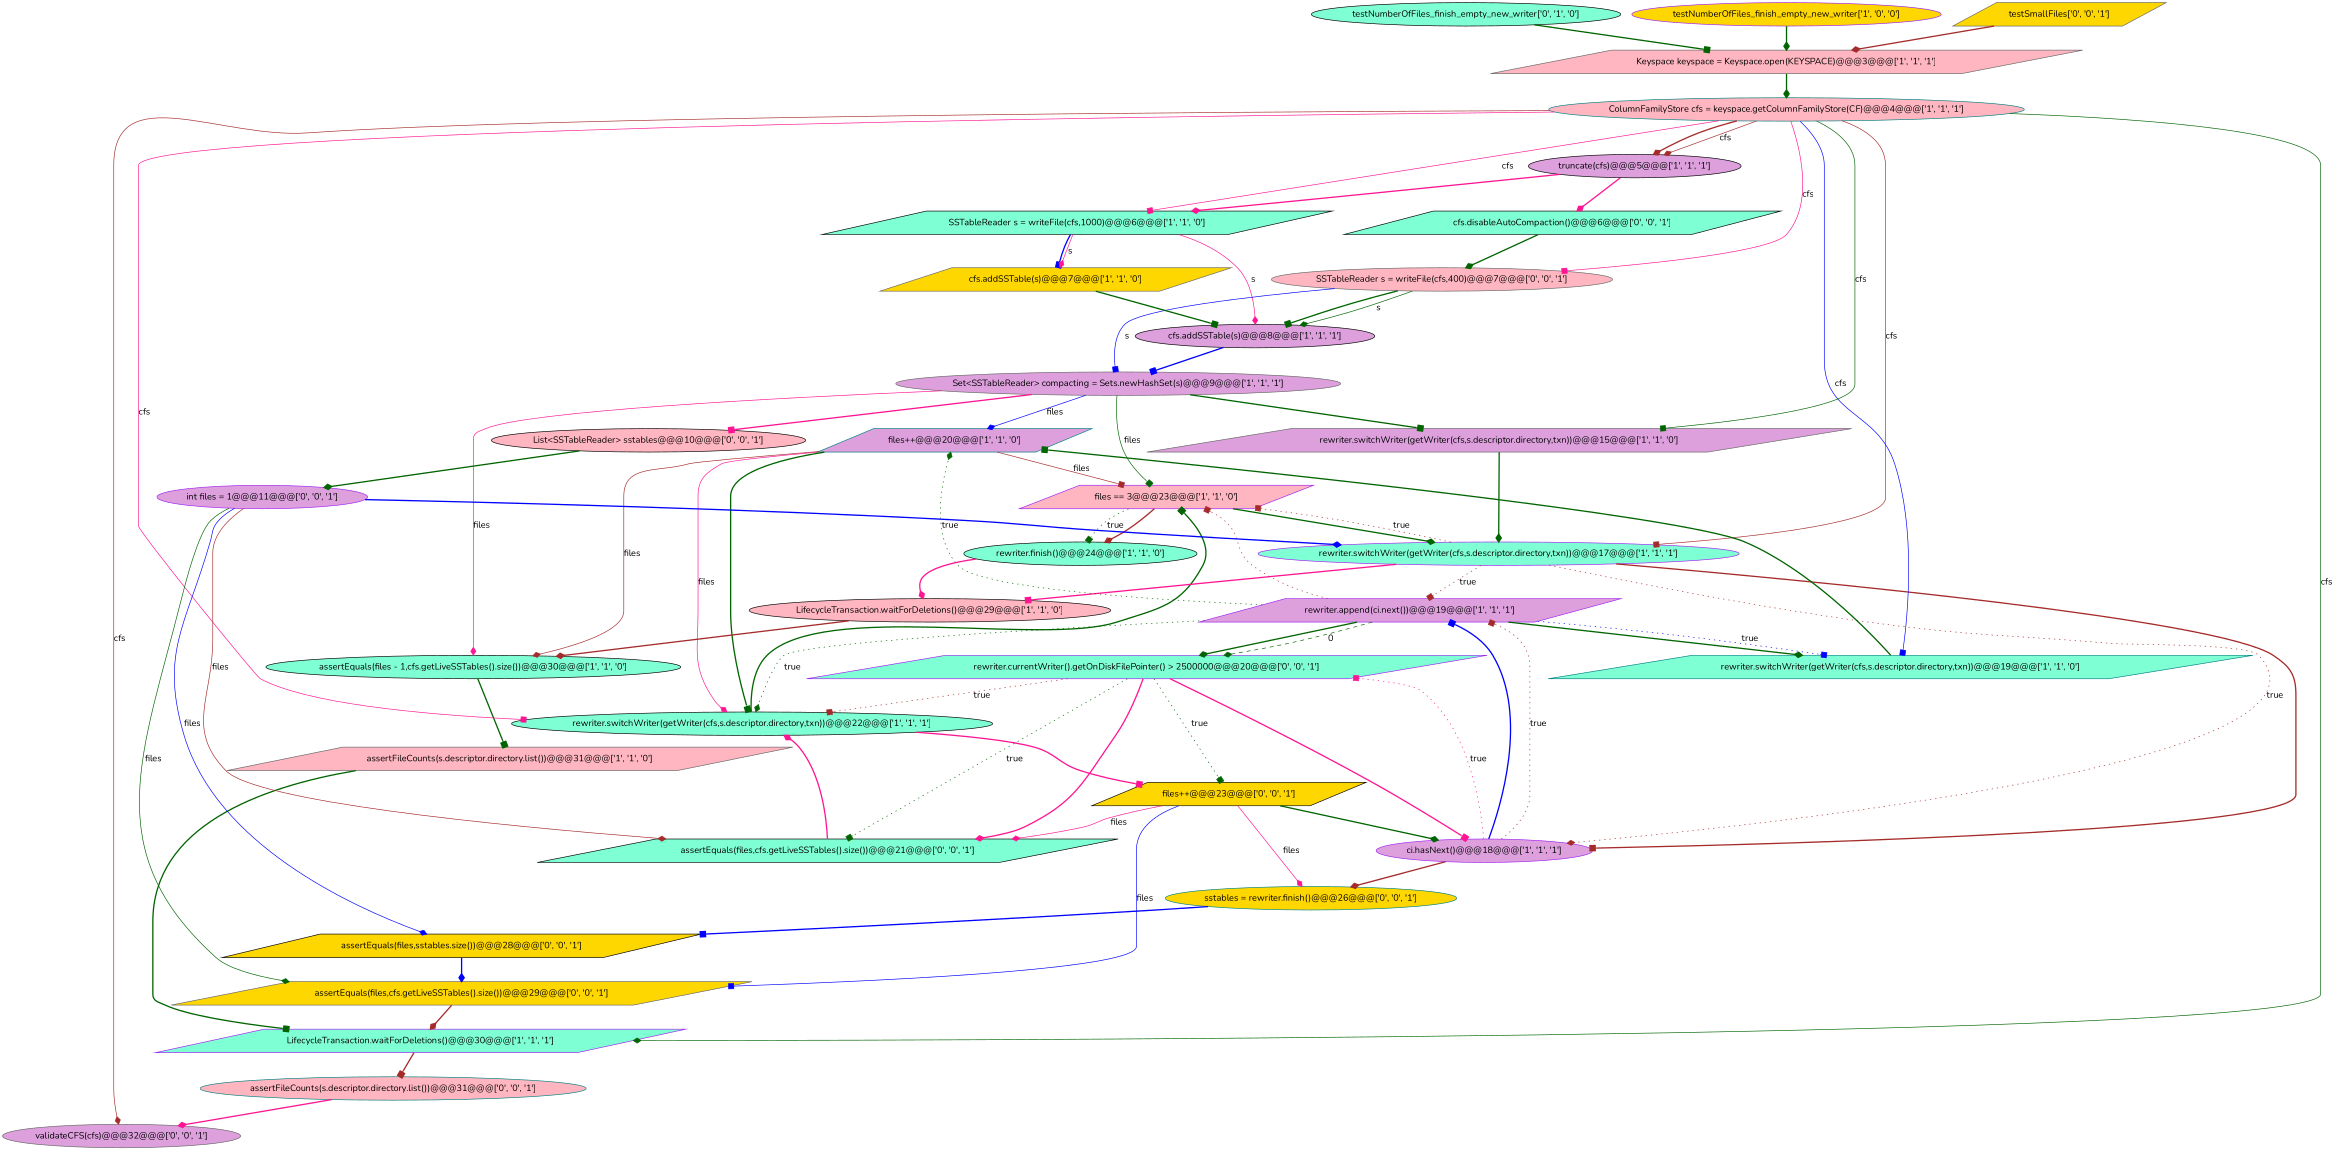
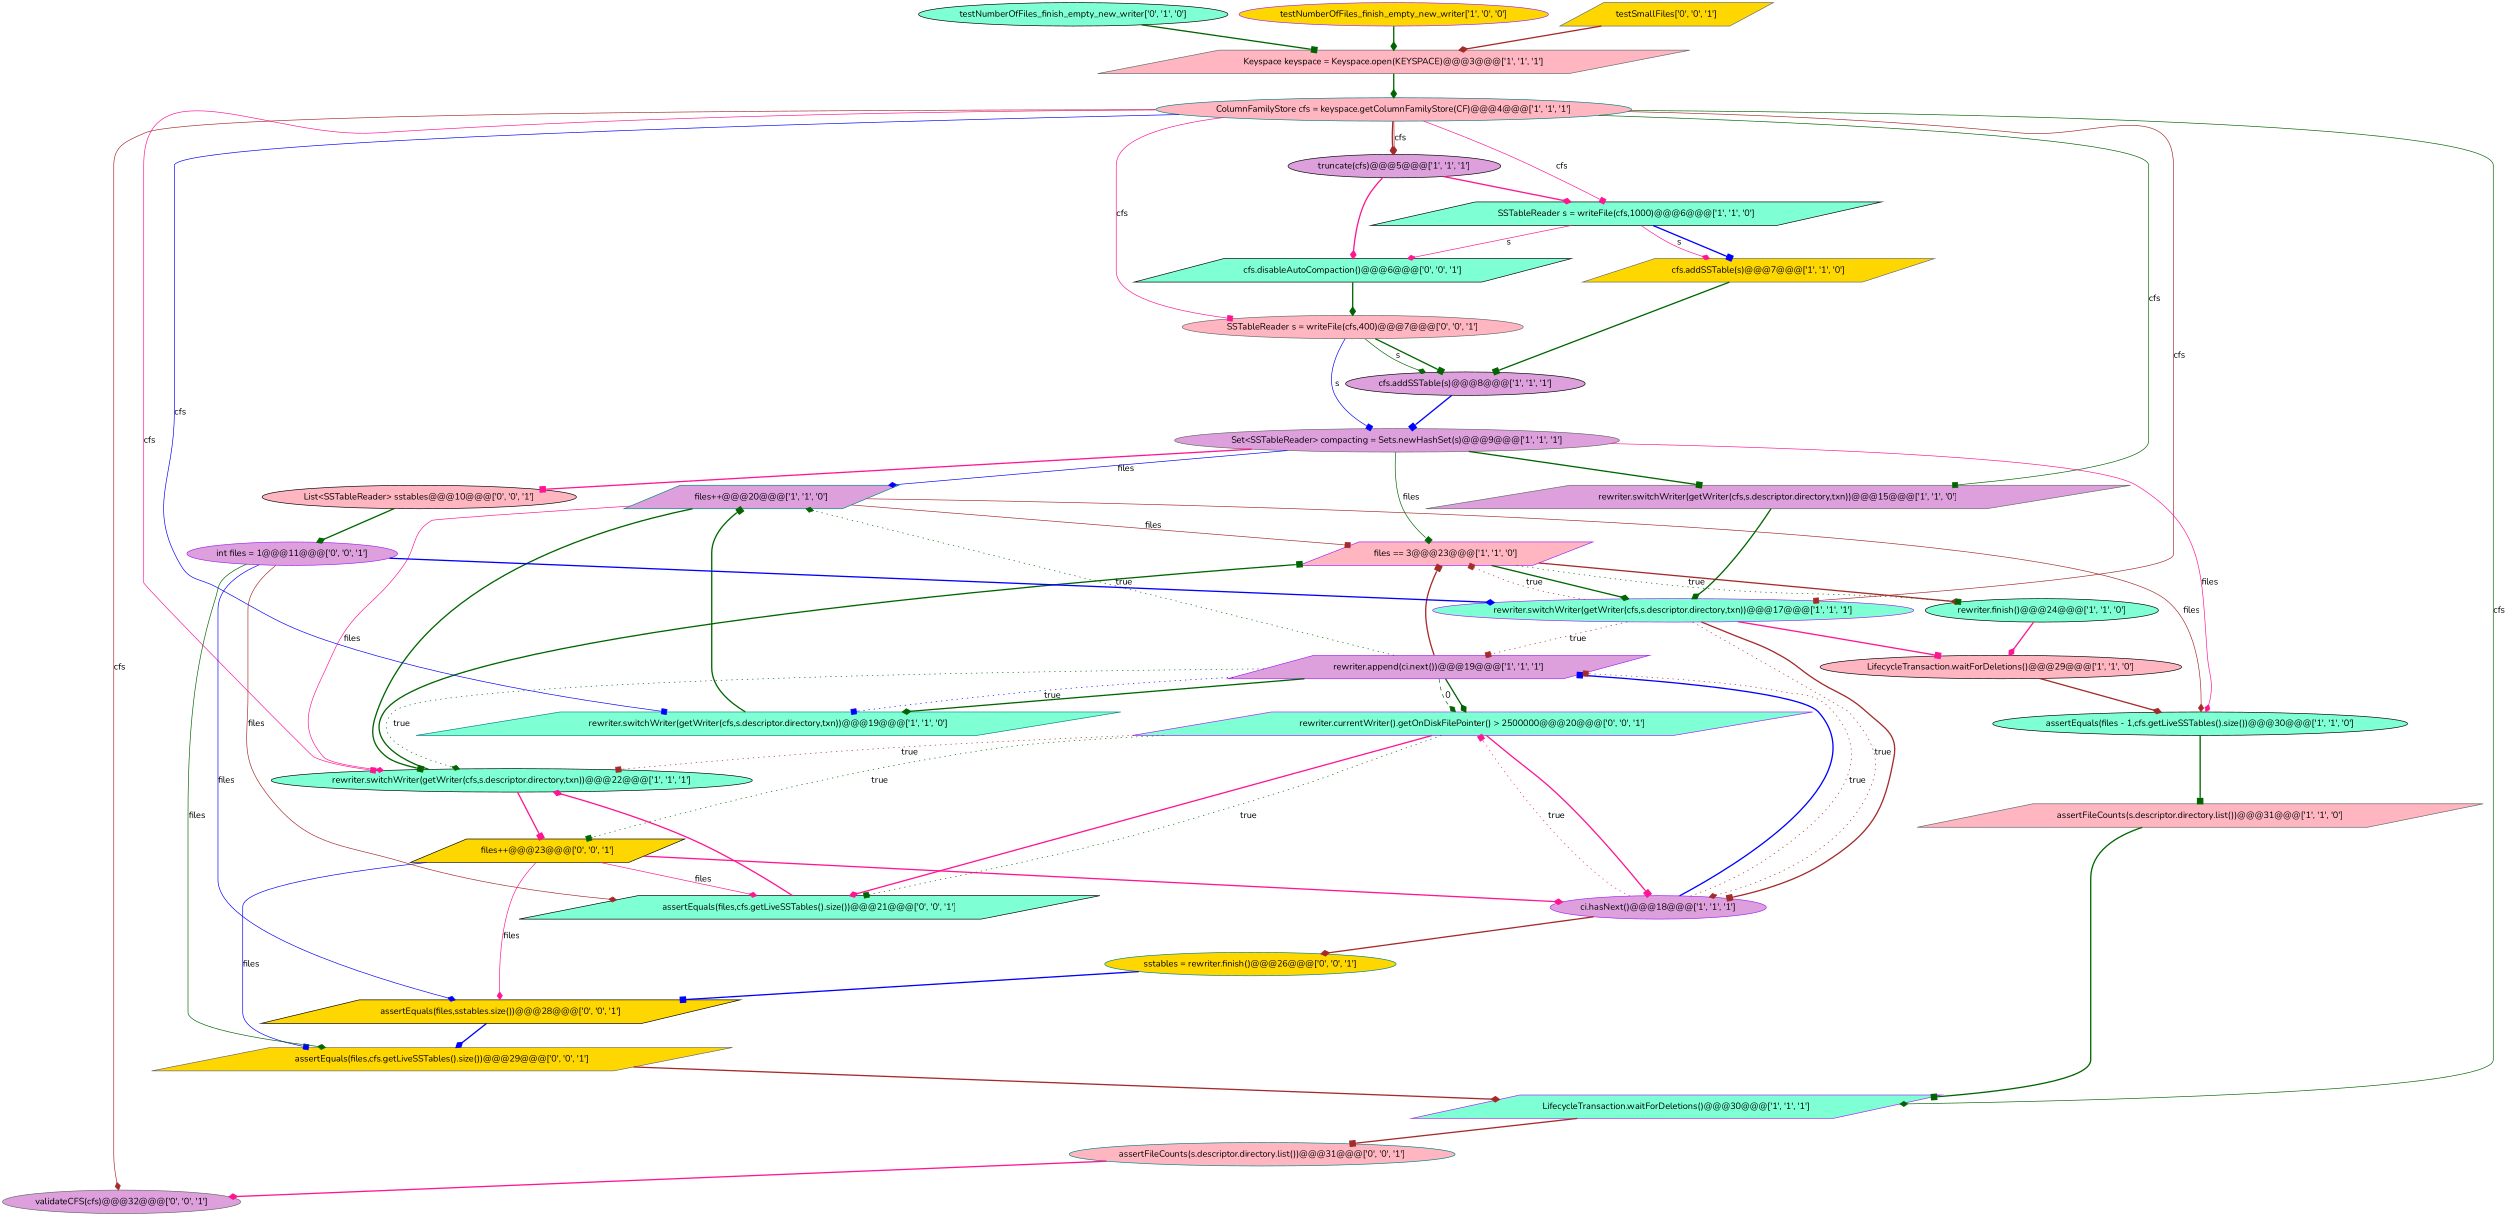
(1232, 262) -> (1493, 241)
(1258, 569) -> (1426, 613)
(1355, 822) -> (1099, 879)
(1267, 843) -> (505, 923)
